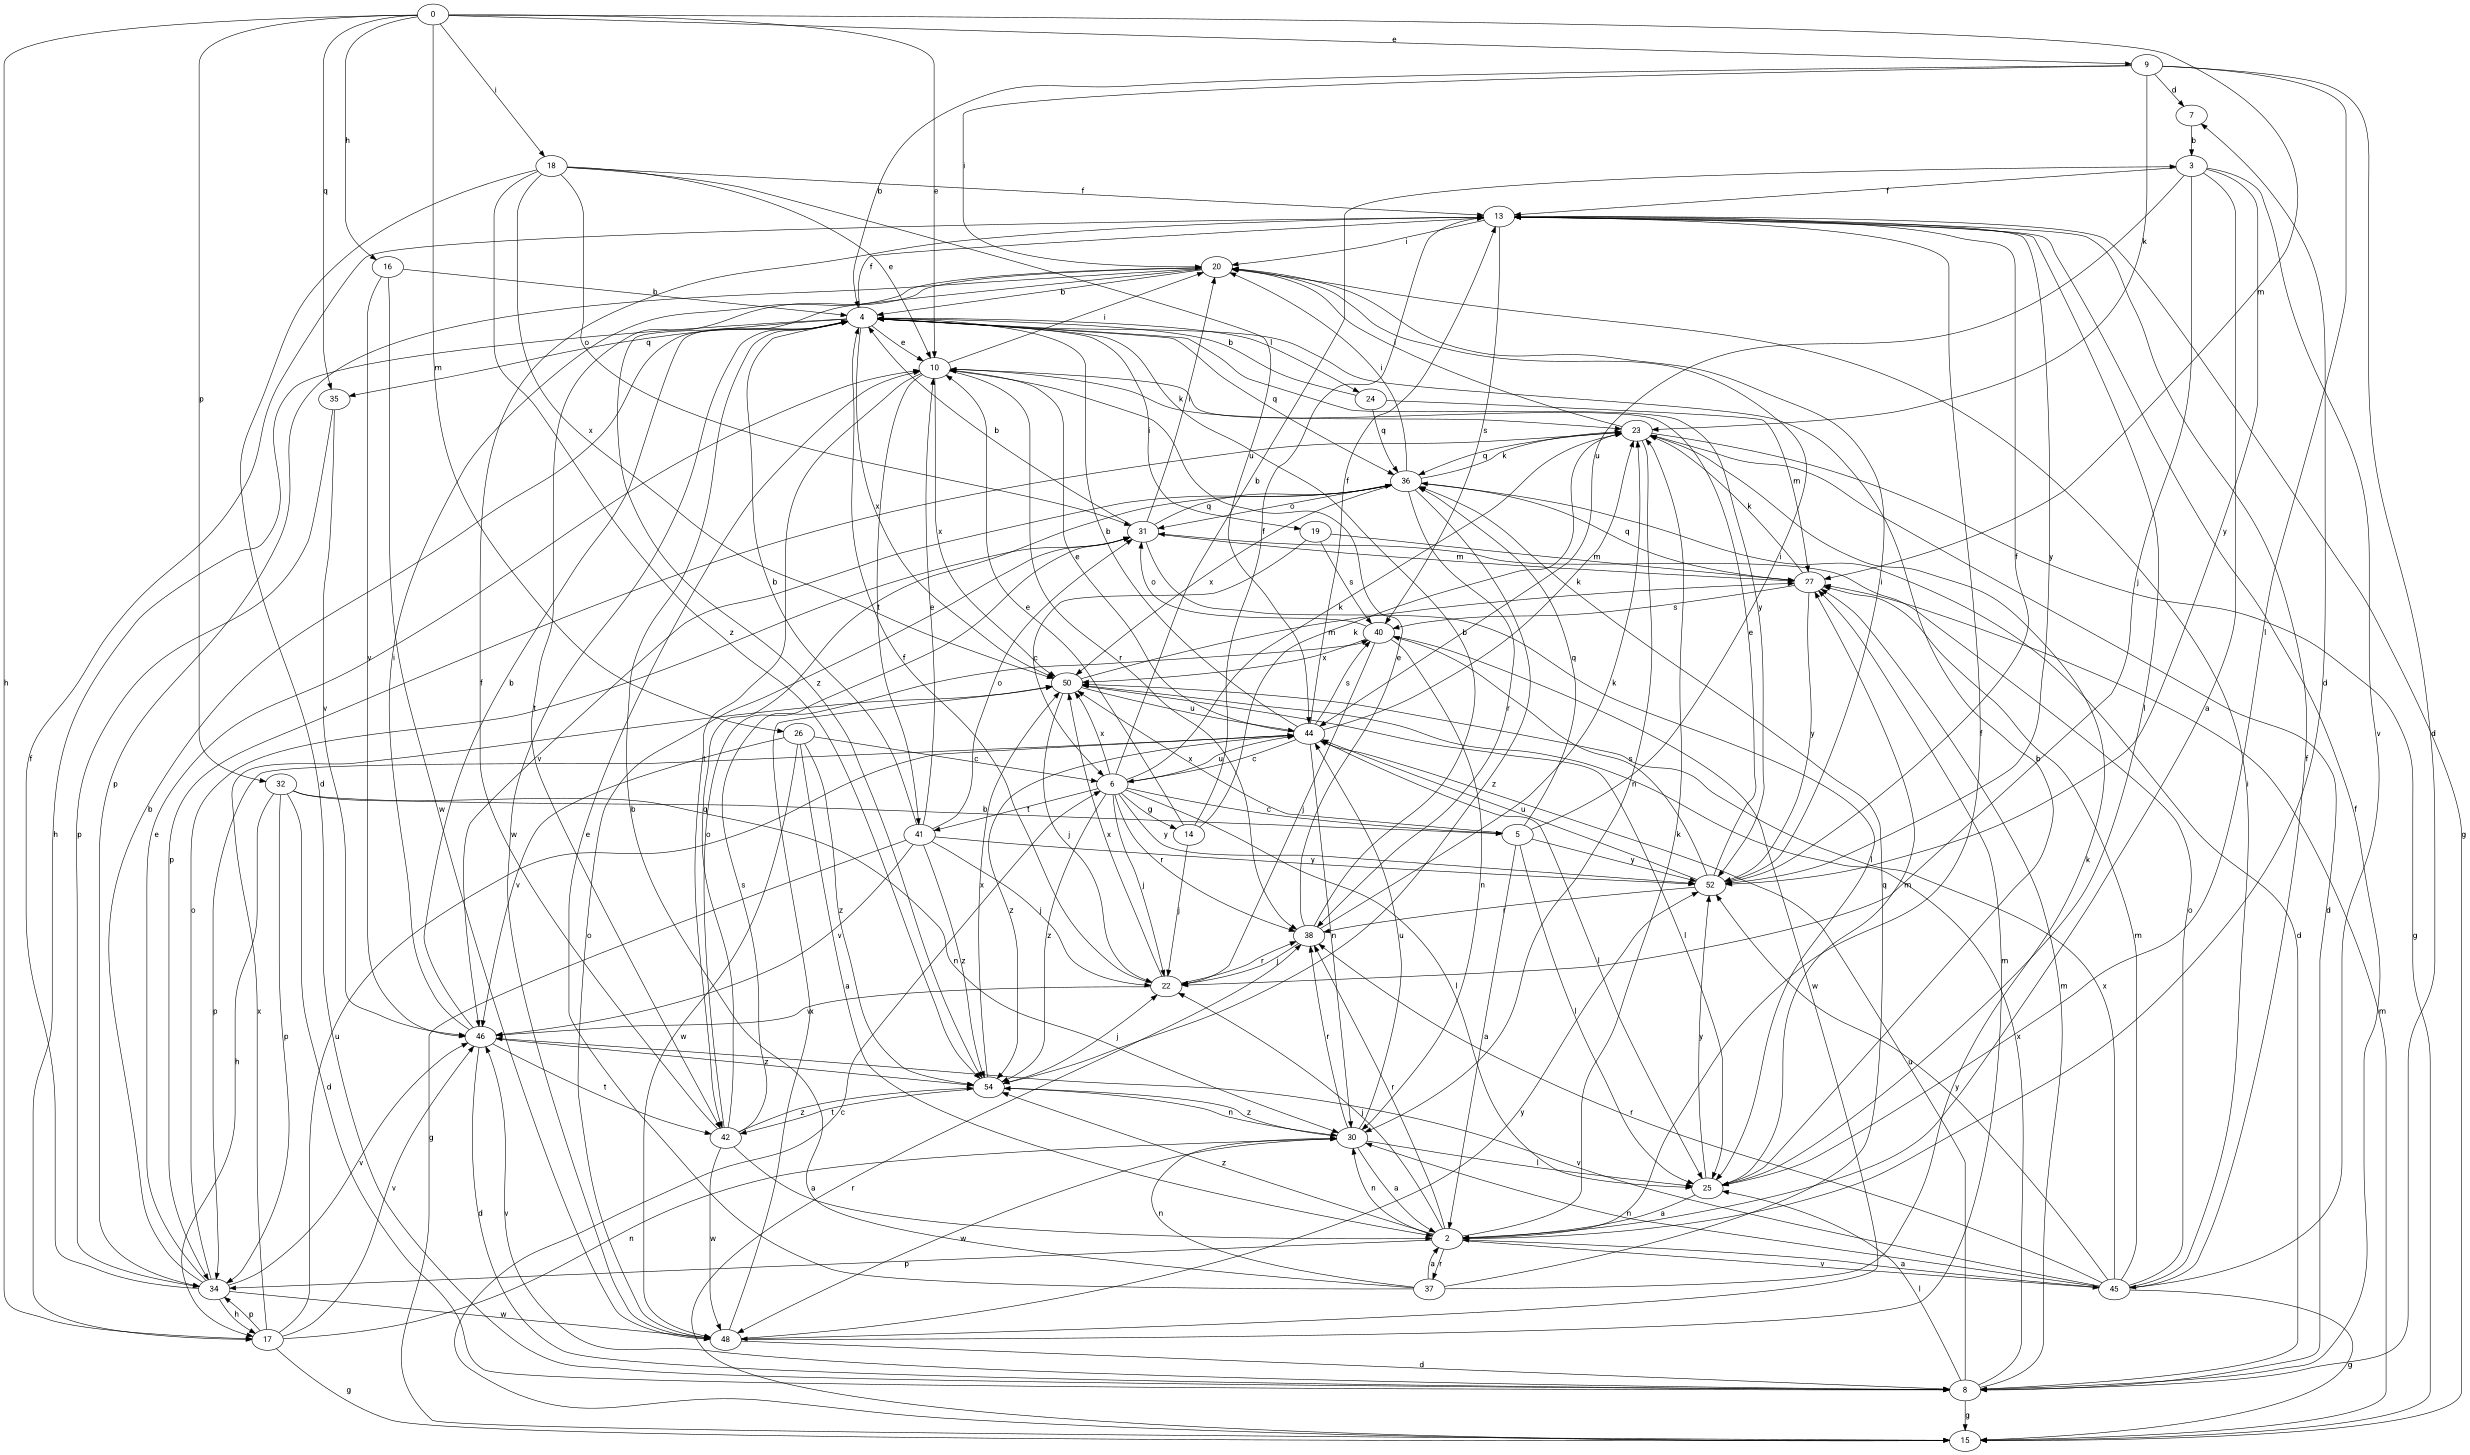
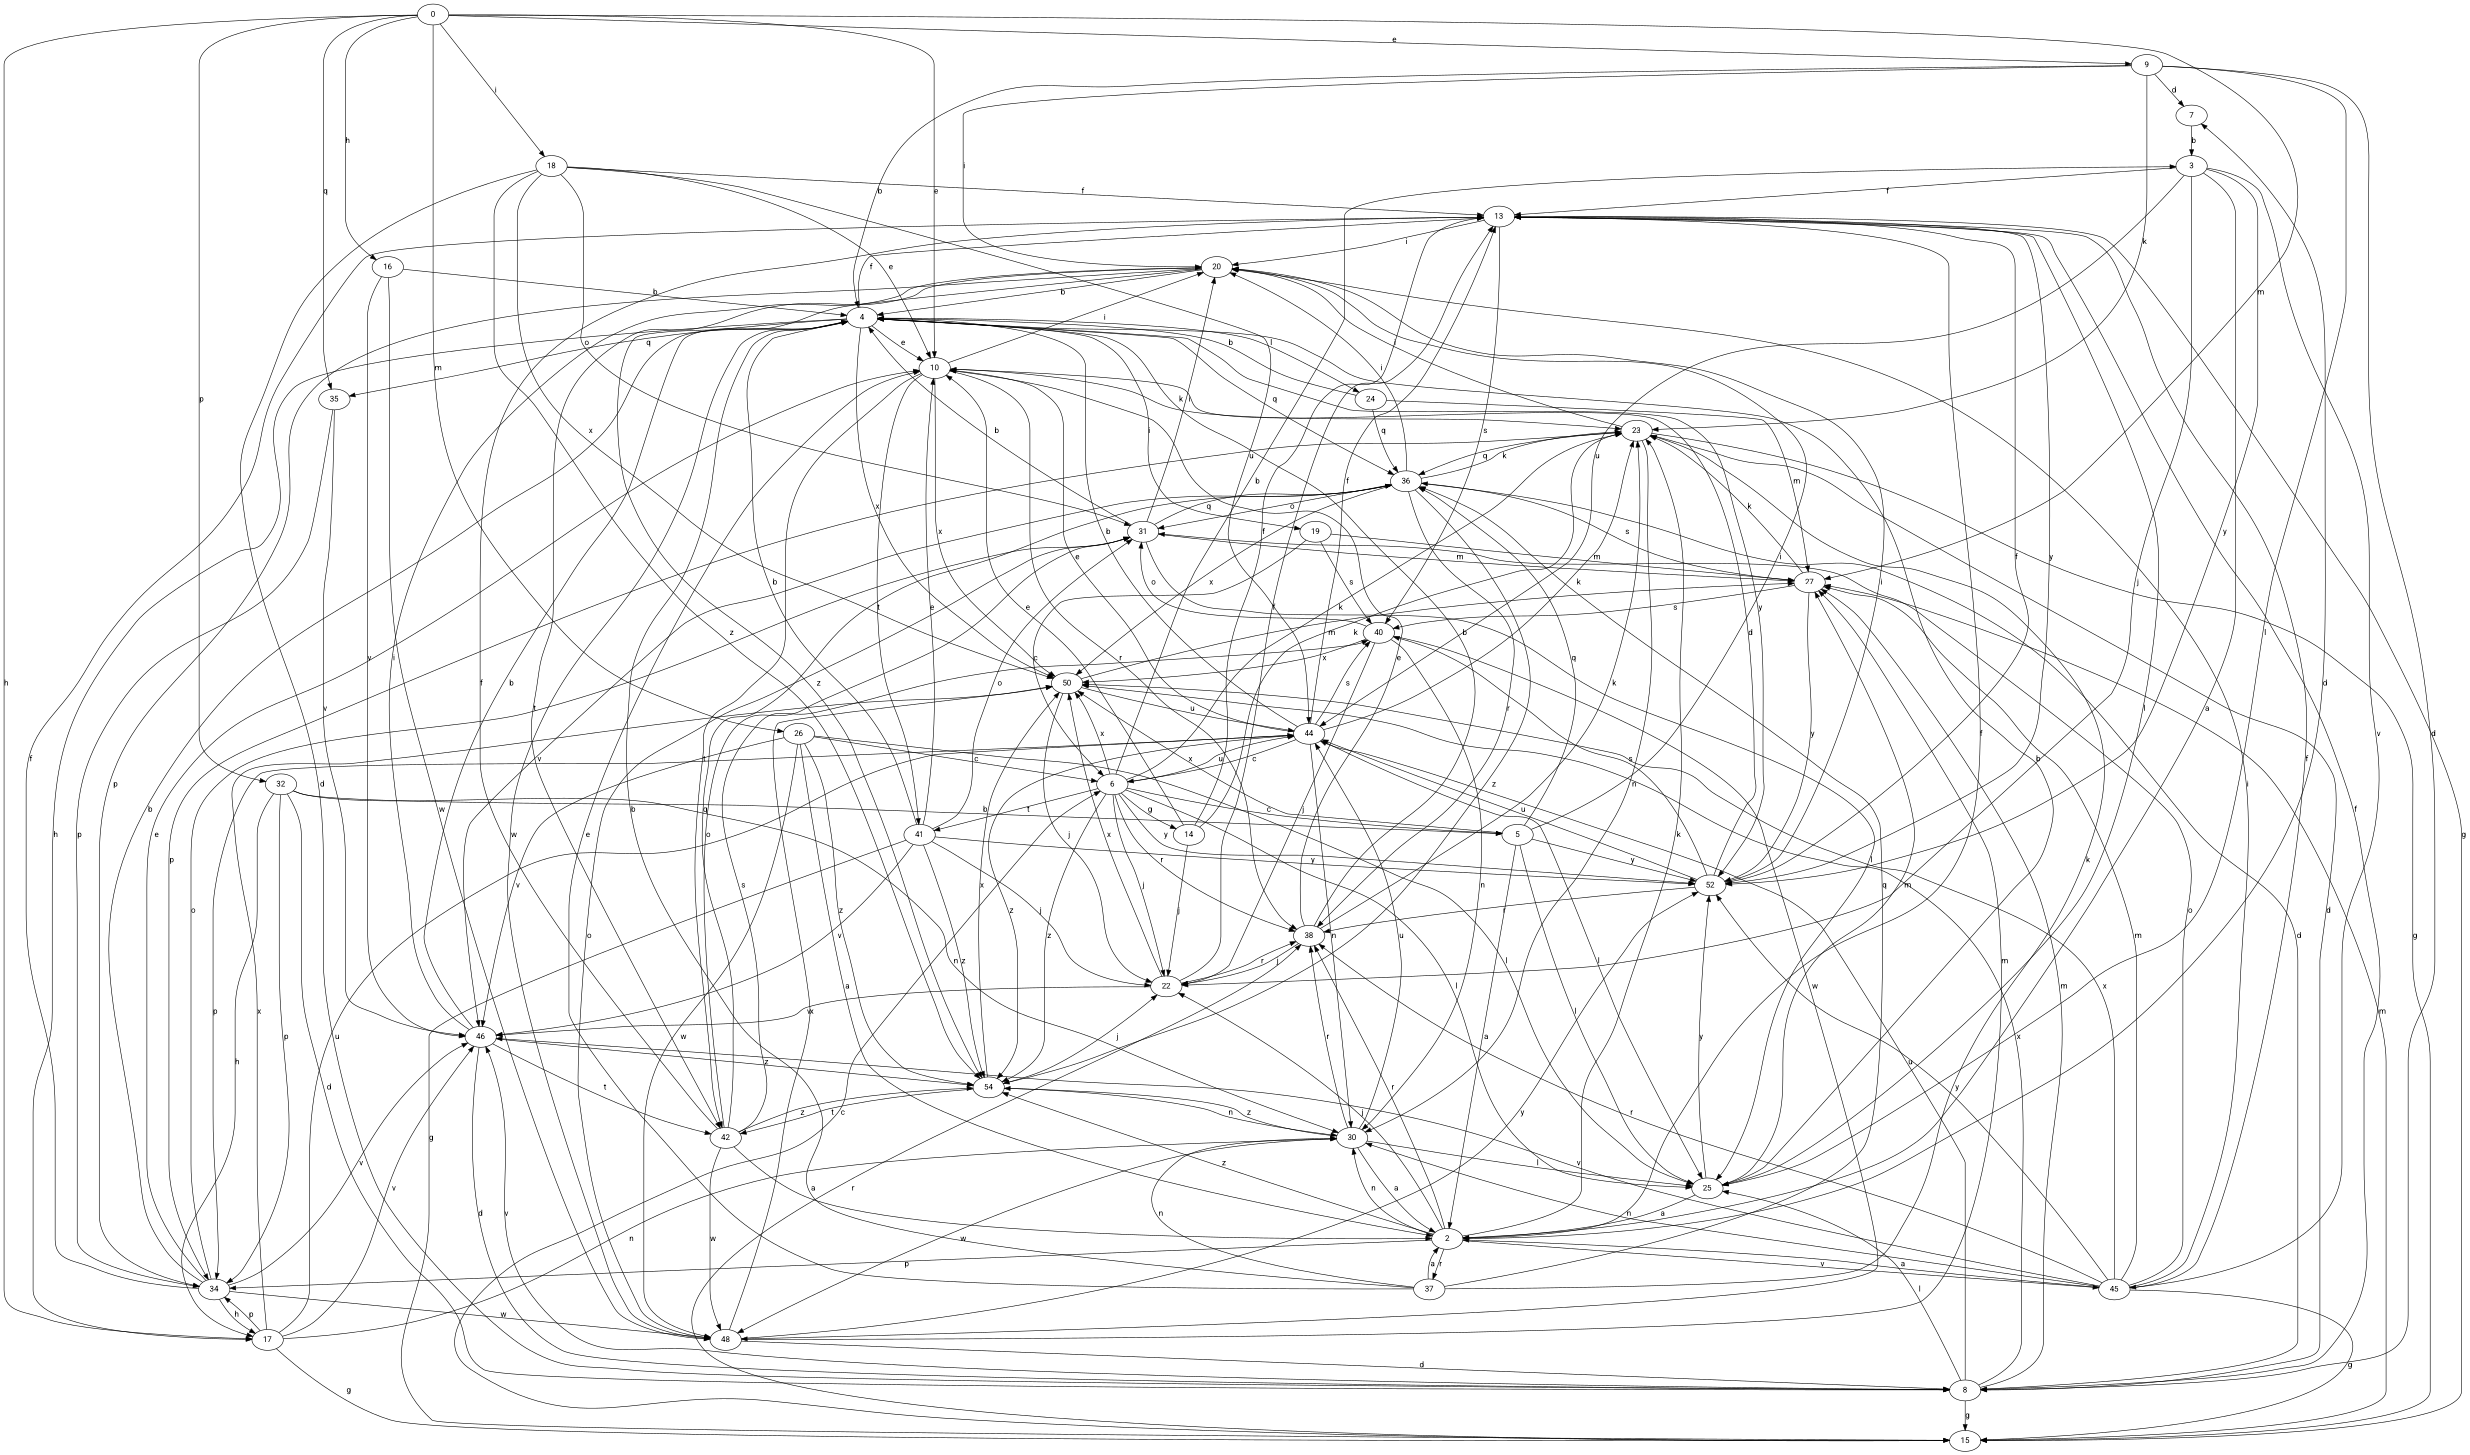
(1628, 532) -> (1628, 532)
(1751, 633) -> (1751, 633)
(929, 690) -> (1279, 579)
(1553, 760) -> (1297, 833)
